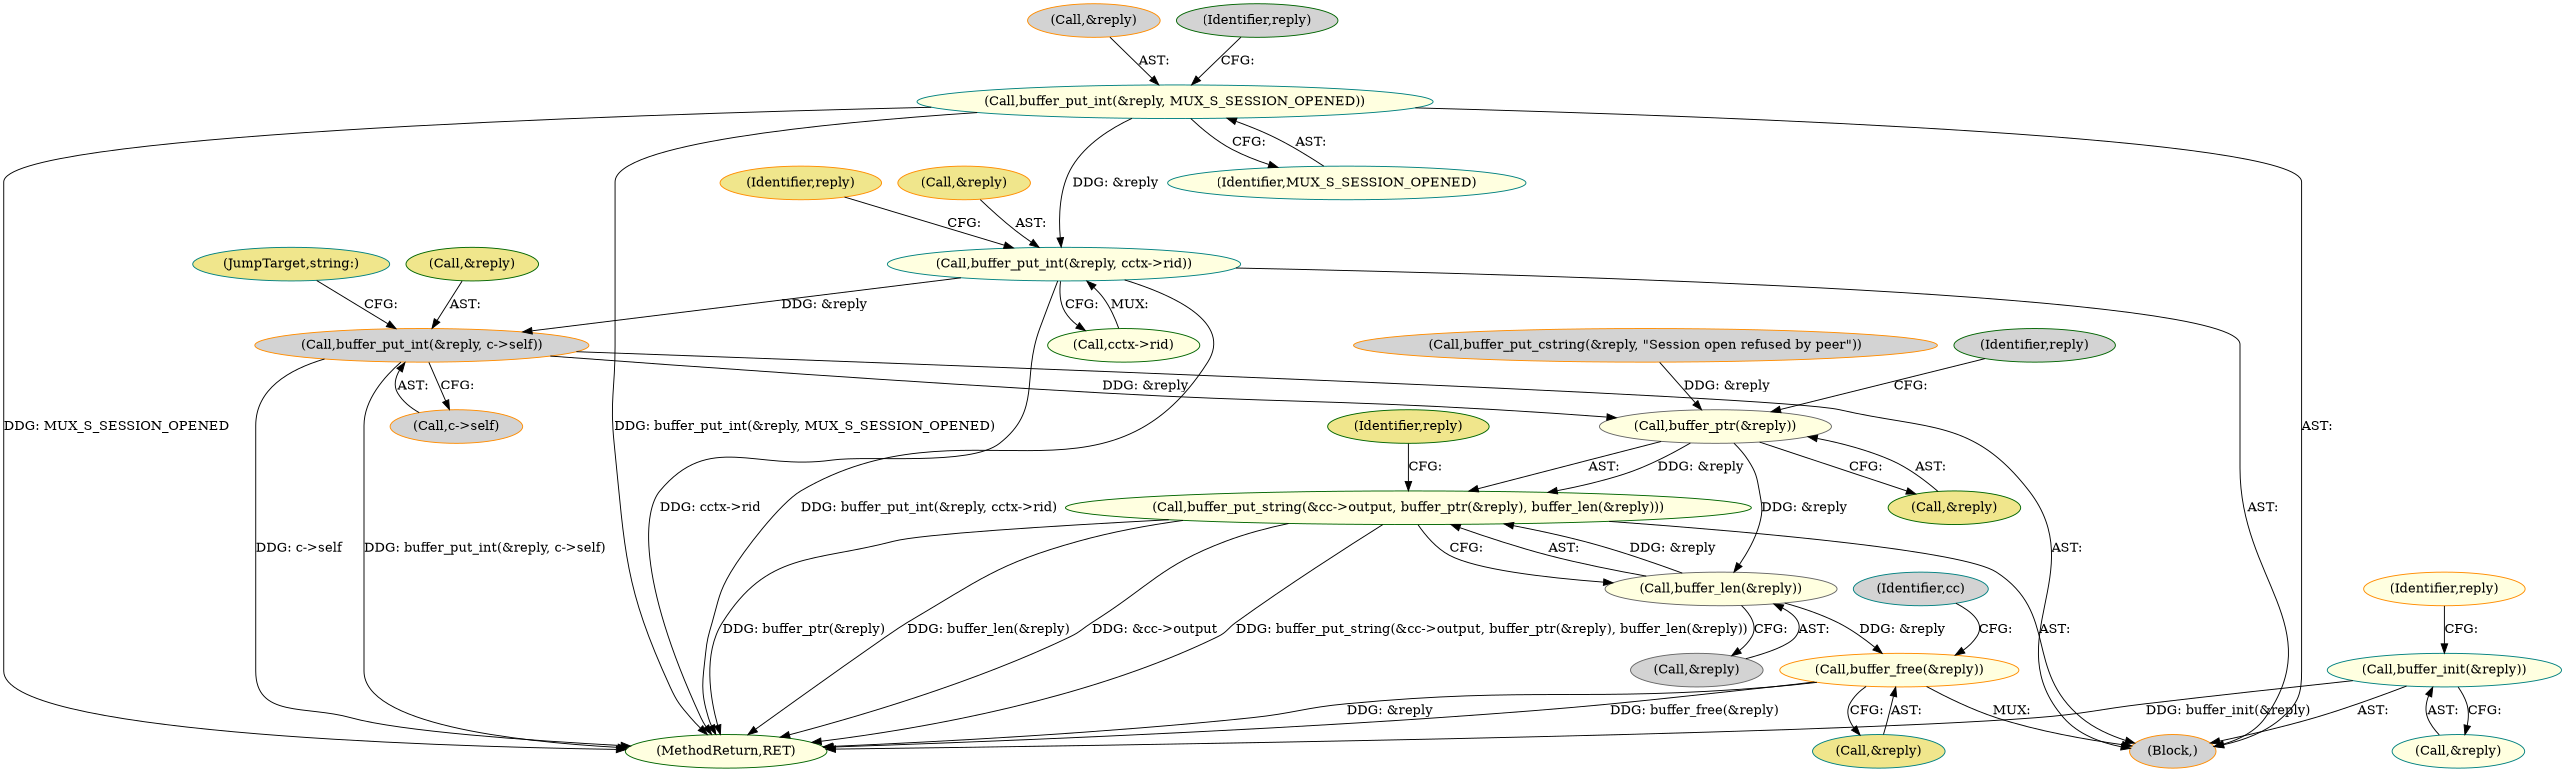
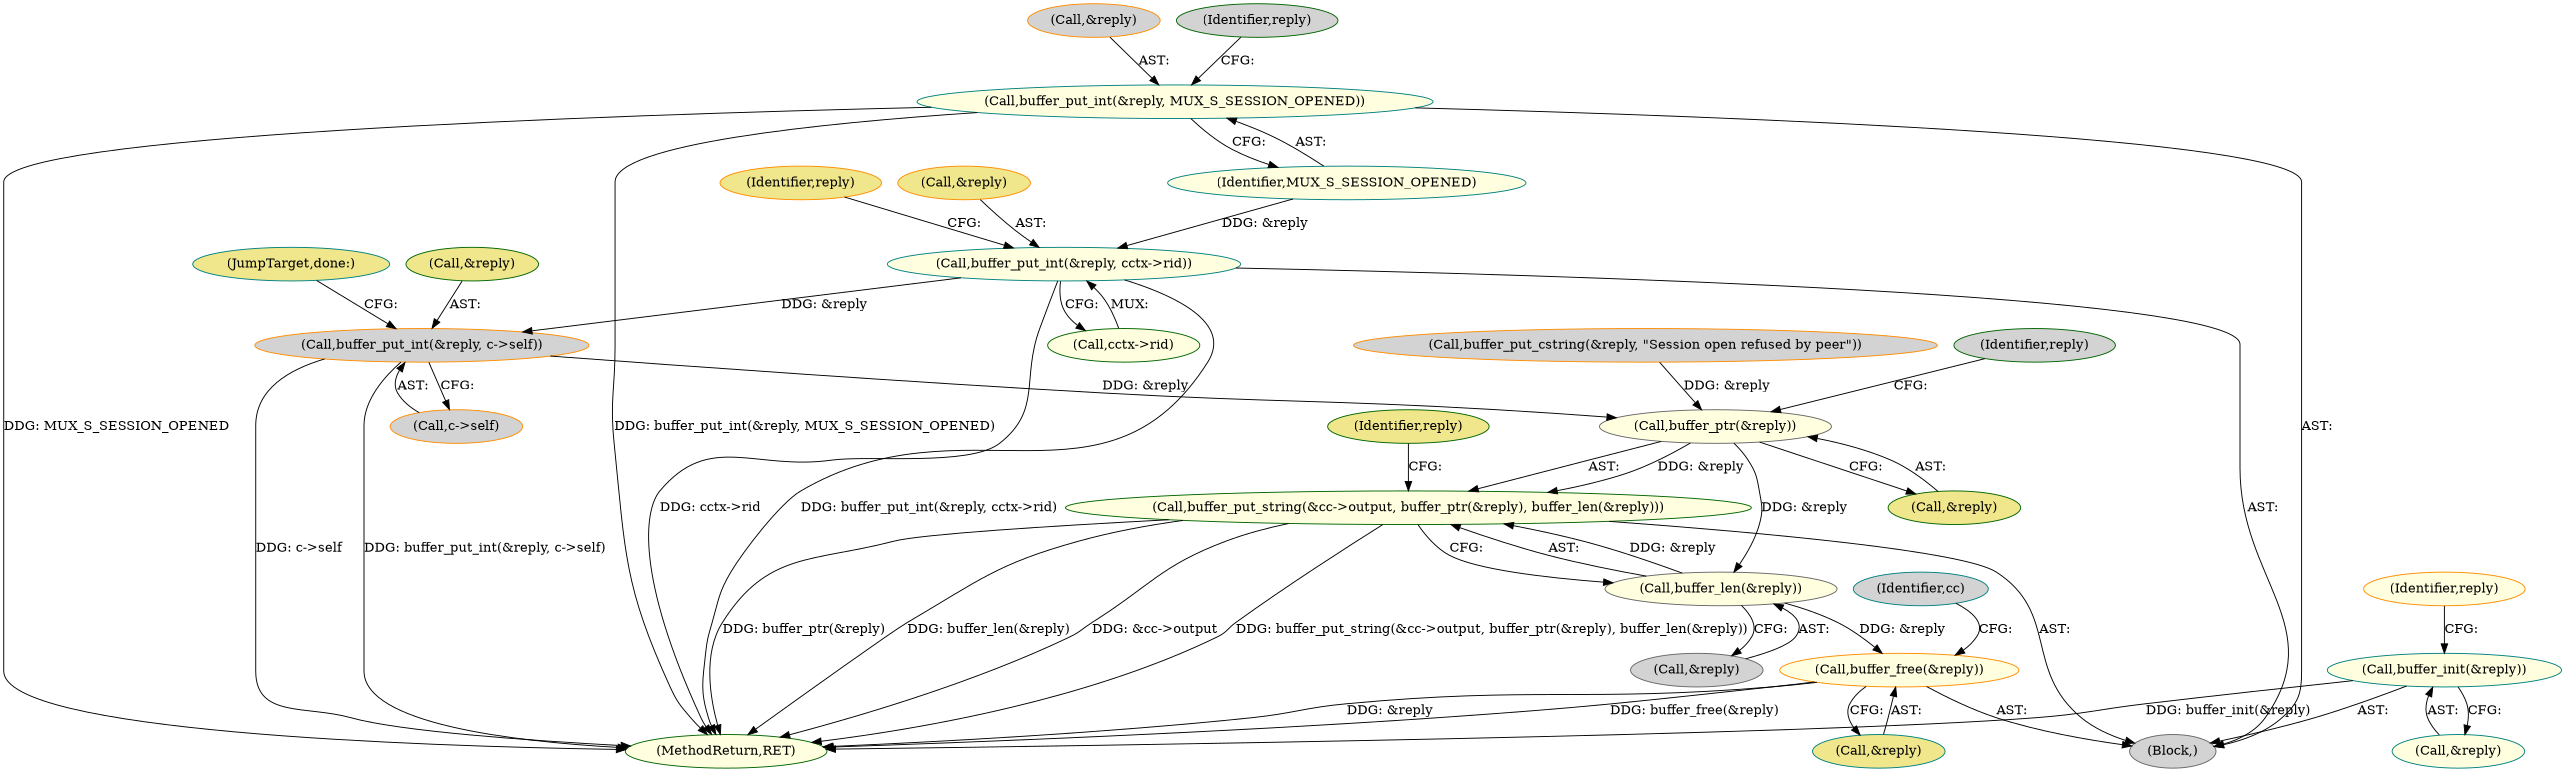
(1073, 165) -> (1210, 222)
(291, 264) -> (291, 264)
(1467, 387) -> none
(2014, 711) -> (2014, 711)
(2173, 751) -> (2173, 751)
